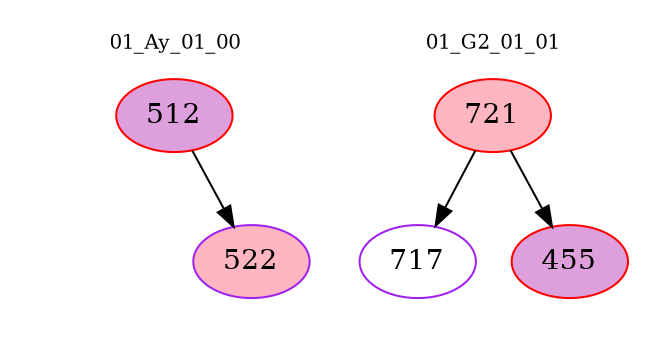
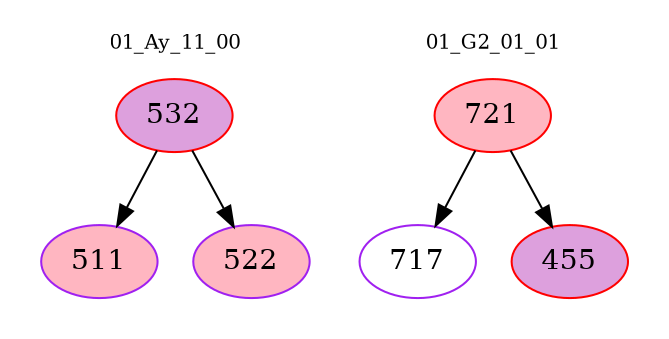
(175, 44) -> (175, 44)
(174, 116) -> (174, 116)
none -> (99, 262)
